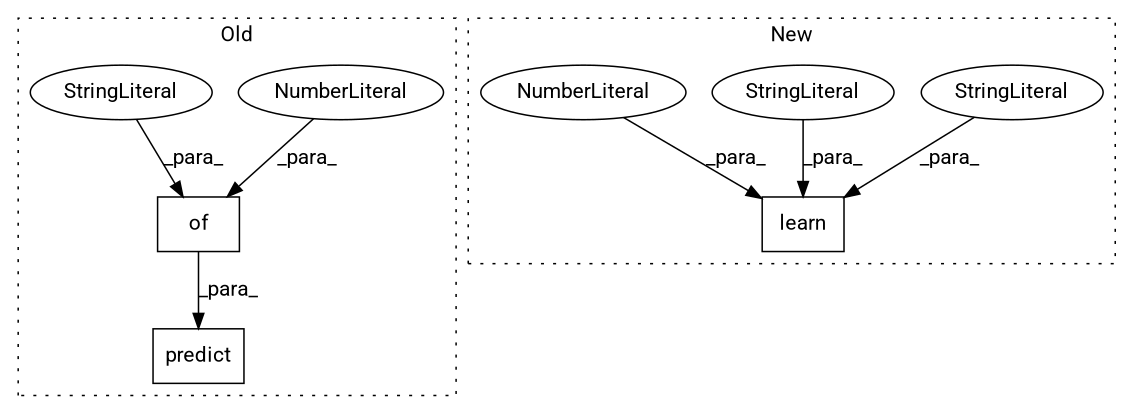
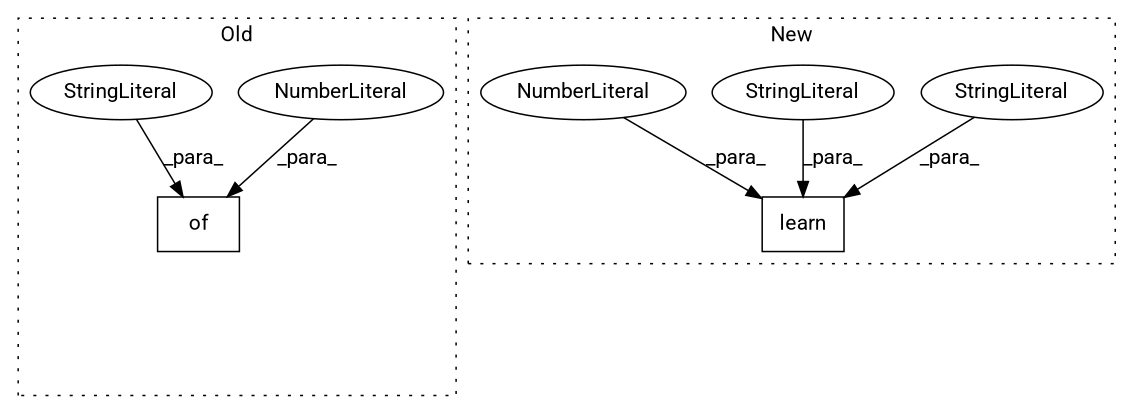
(199, 356) -> none
